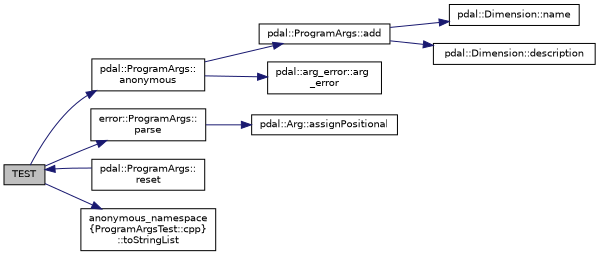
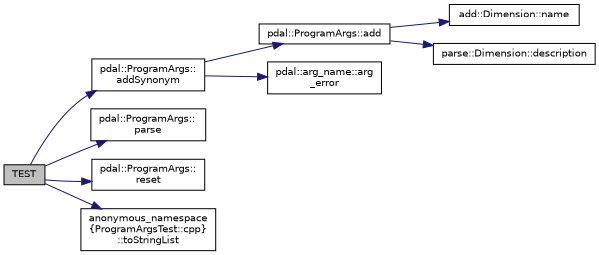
(514, 15) -> (514, 15)
(514, 54) -> (514, 54)
(148, 75) -> (148, 75)
(325, 78) -> (325, 78)
(148, 125) -> (148, 125)
(325, 125) -> none
(73, 168) -> (63, 181)
